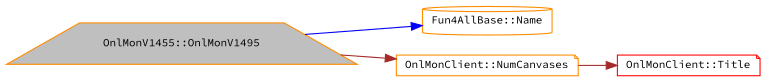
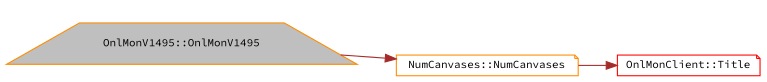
(487, 21) -> none
(182, 44) -> (182, 44)
(487, 65) -> (487, 65)
